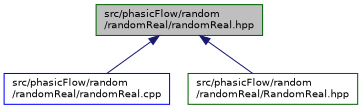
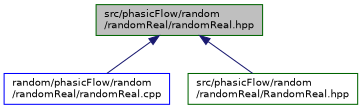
(87, 89) -> (87, 89)
